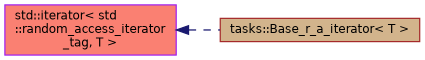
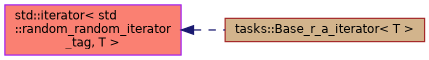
(91, 30) -> (93, 30)
